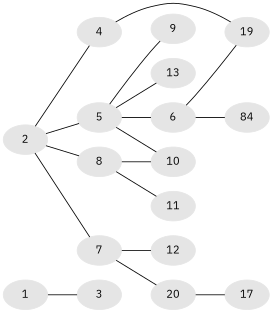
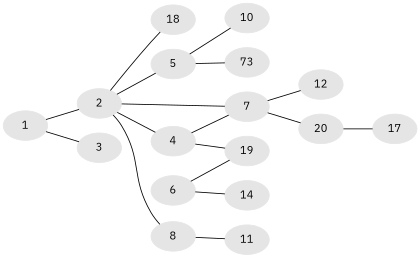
none -> (173, 20)
(173, 29) -> none
(173, 73) -> (247, 62)
none -> (63, 114)
(136, 117) -> none
(247, 117) -> (247, 195)
none -> (210, 124)
(136, 162) -> none
